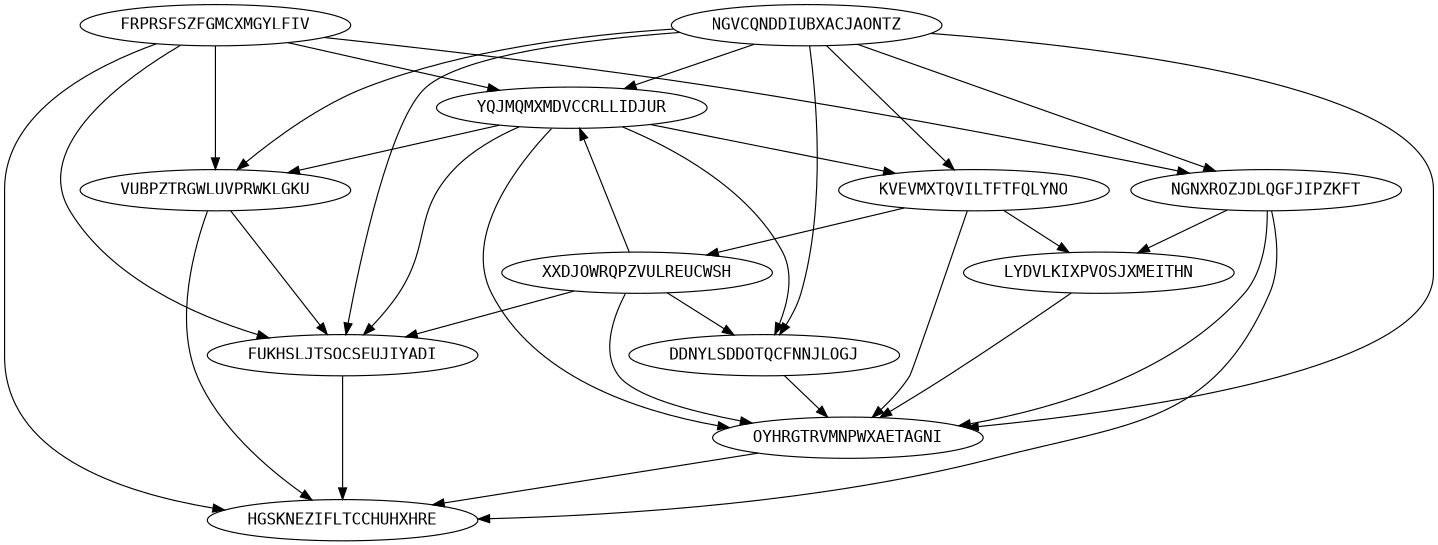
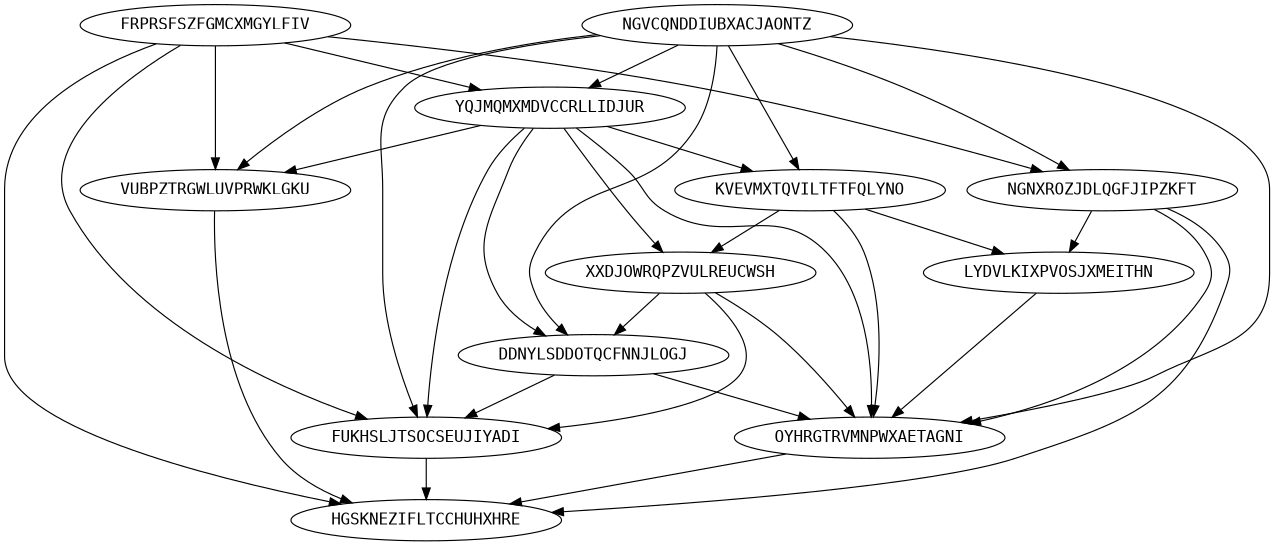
(607, 196) -> (603, 181)
(275, 268) -> (515, 394)
